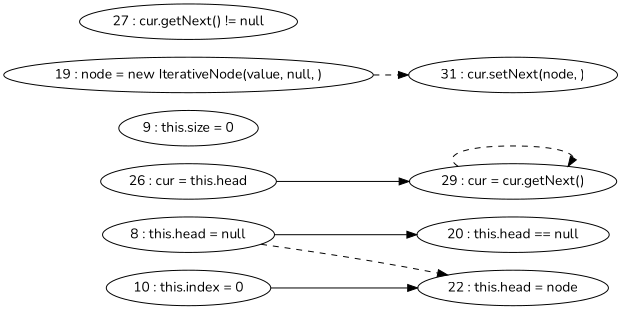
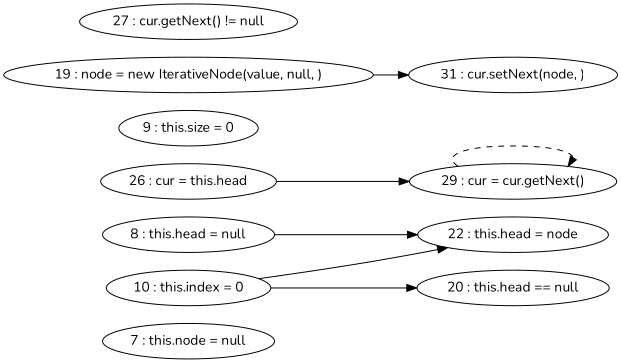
(386, 75) -> (386, 75)
(341, 235) -> (339, 288)
(350, 257) -> (341, 235)
none -> (189, 341)
